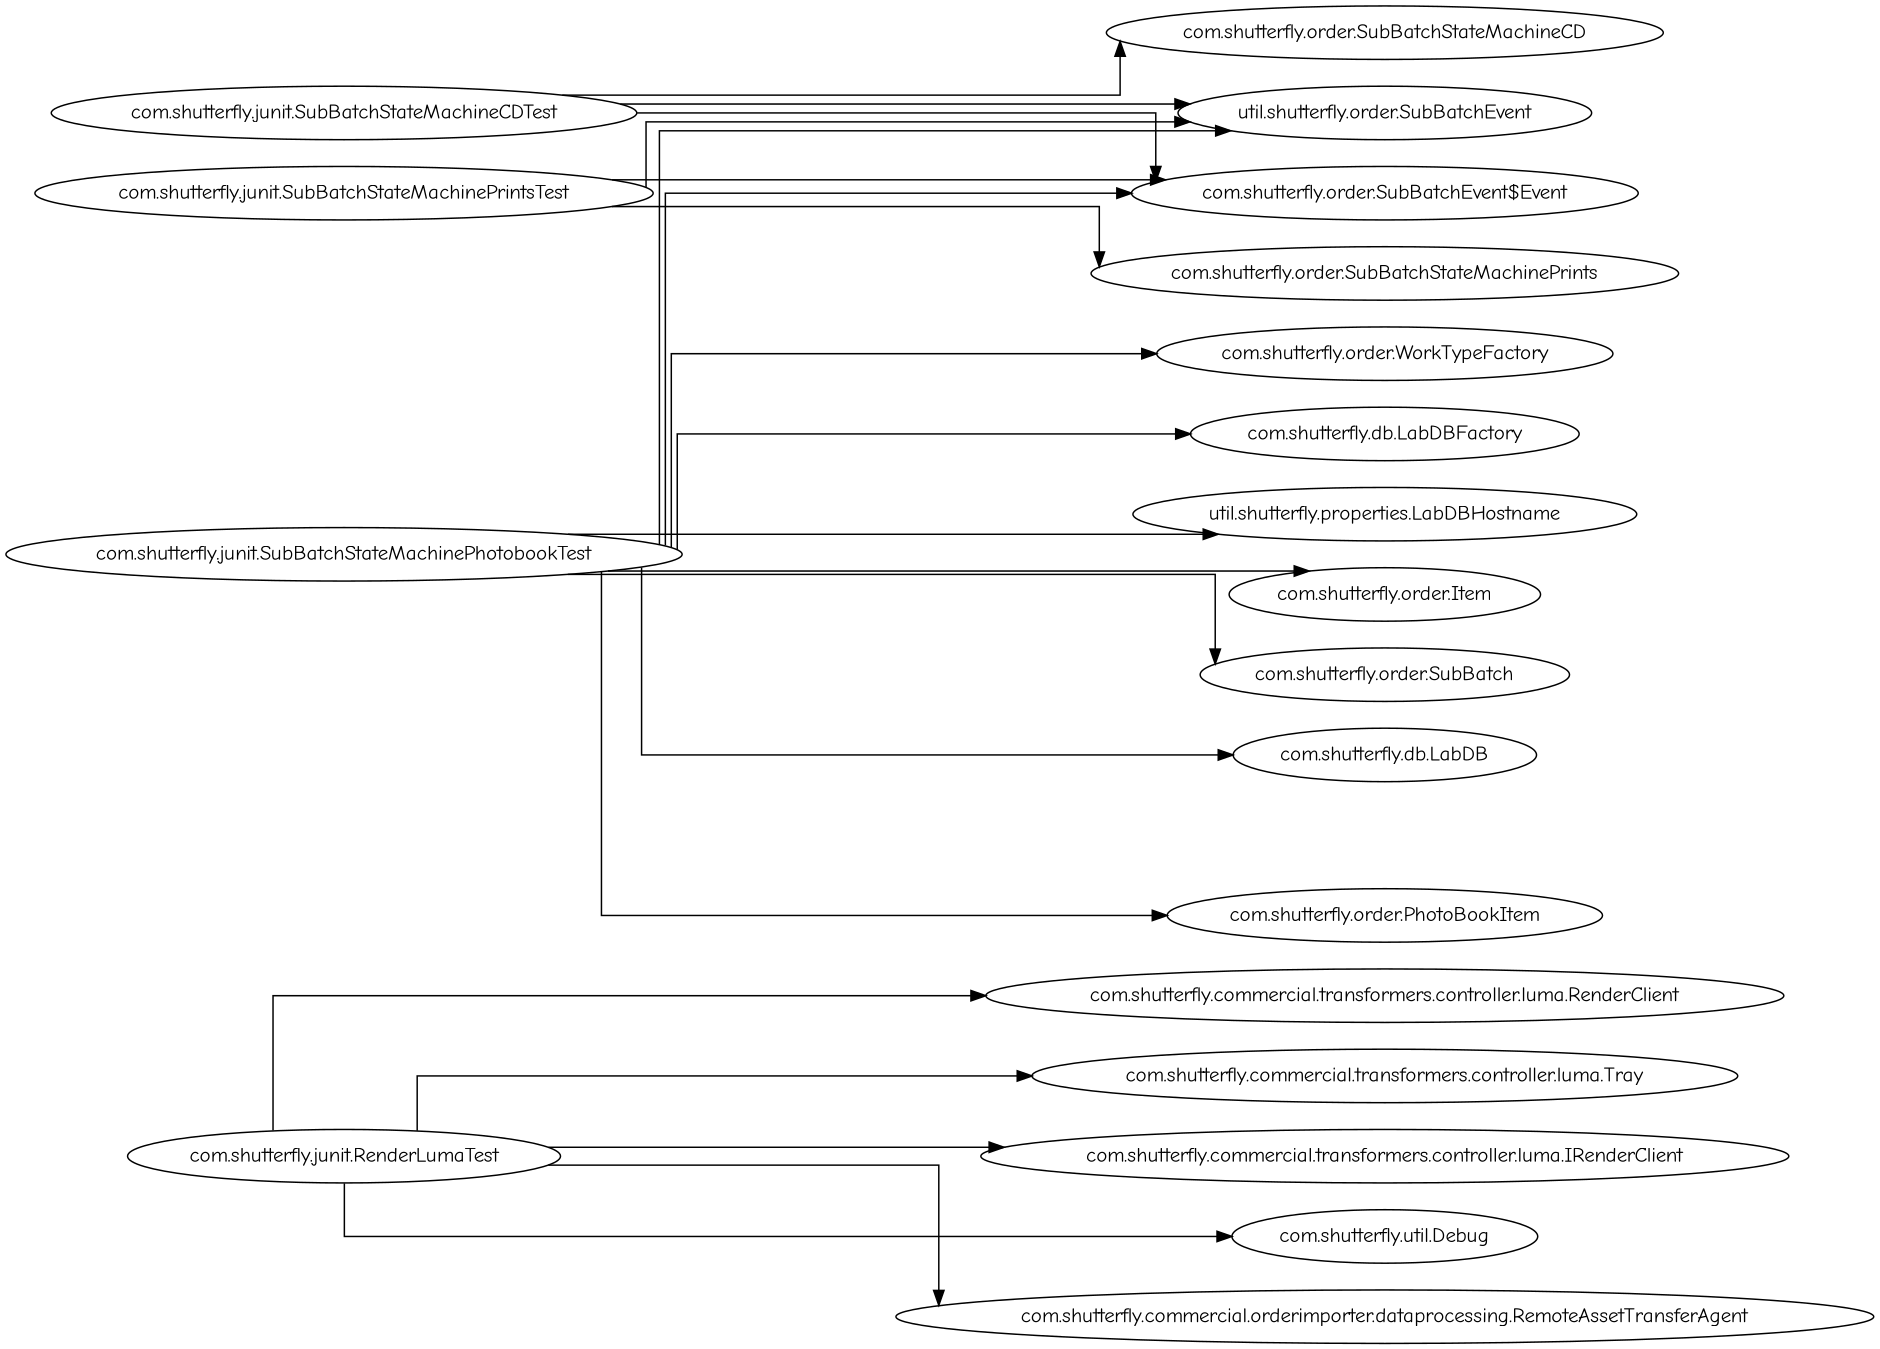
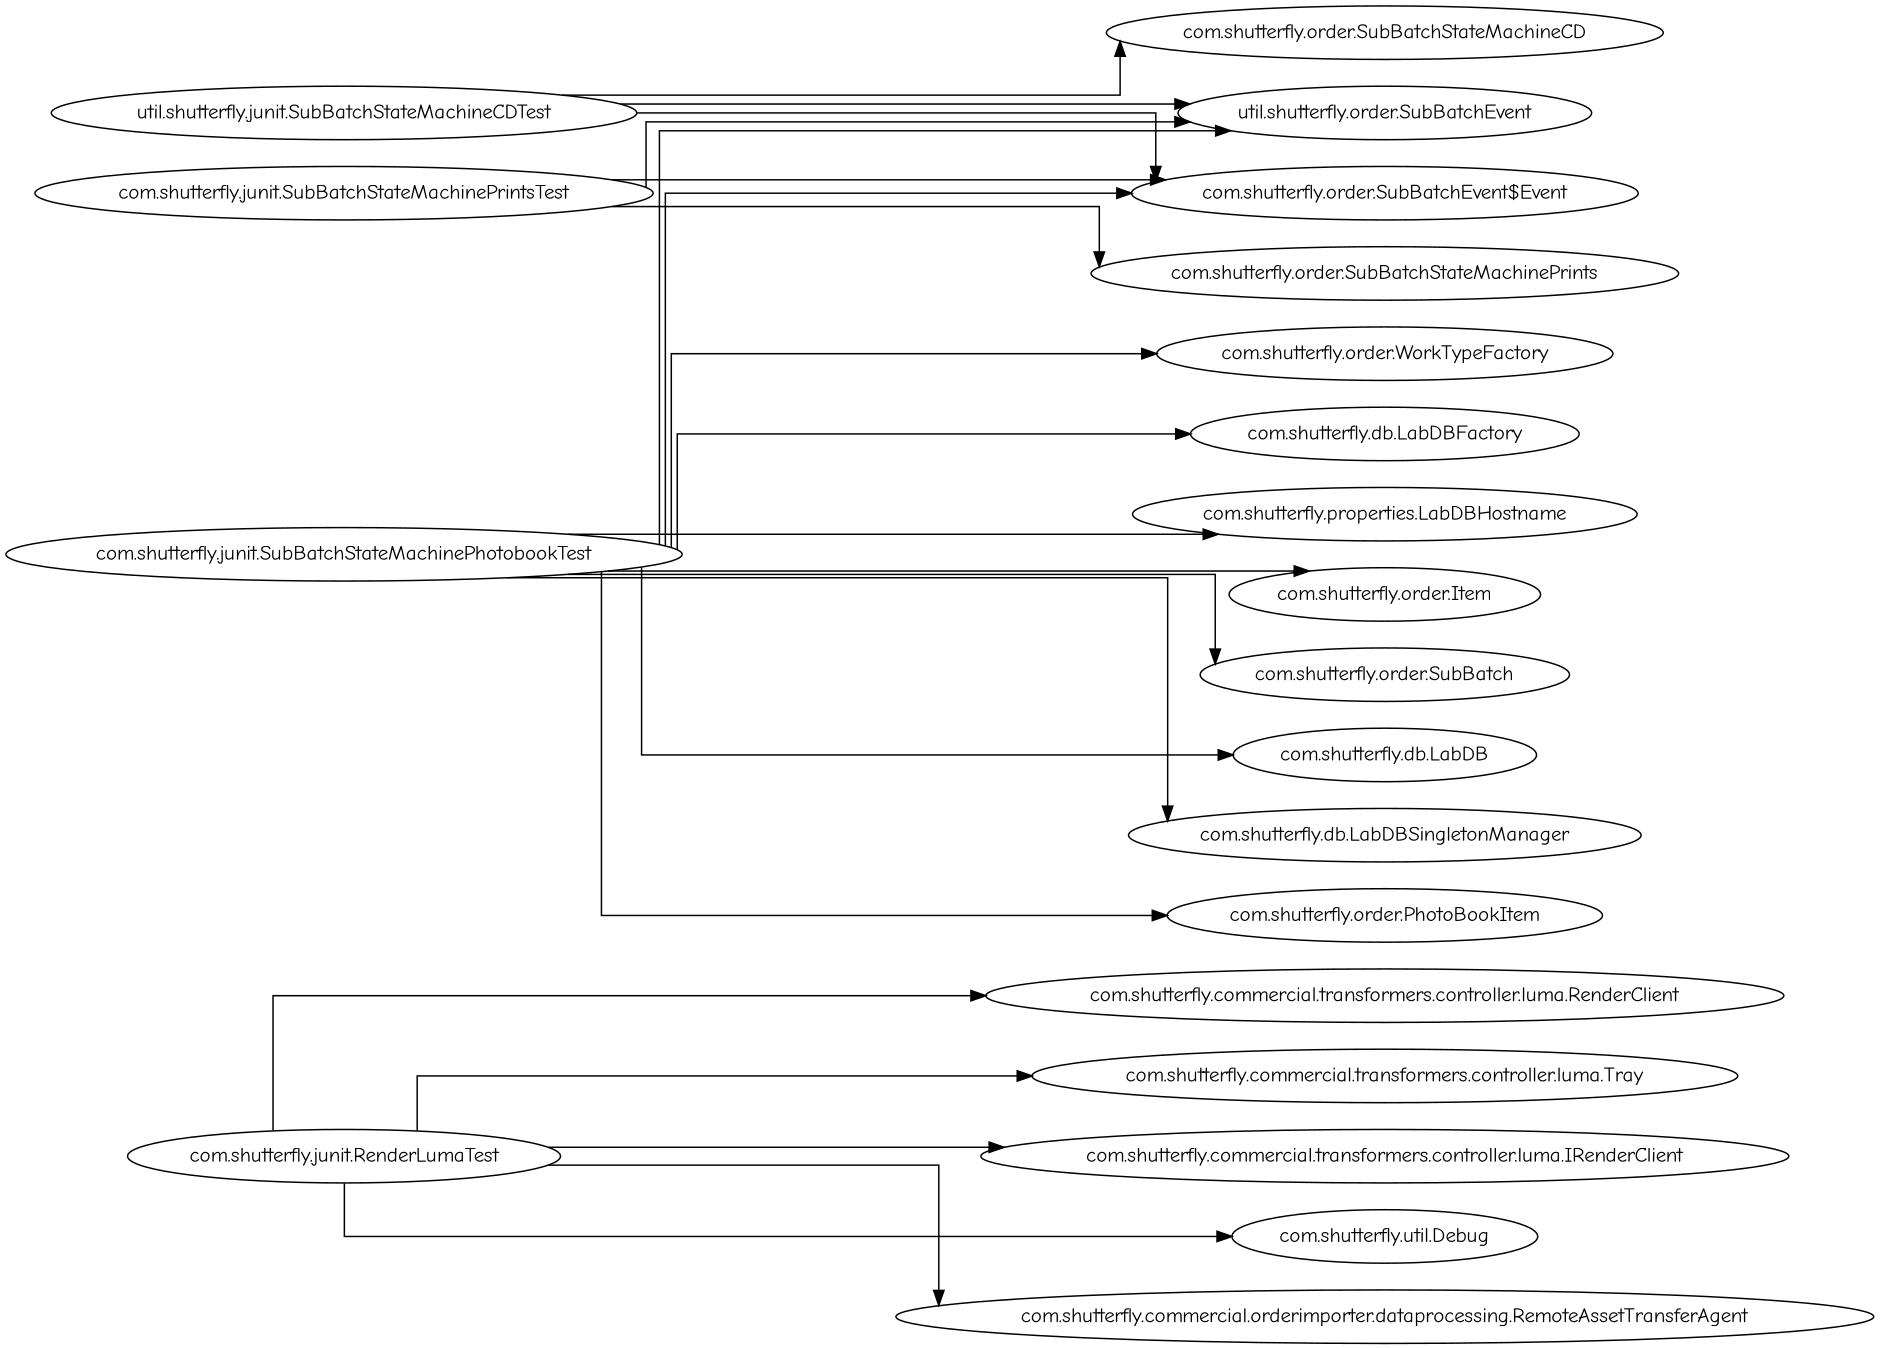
(344, 113) -> (344, 113)
(1385, 514) -> (1385, 514)
none -> (1385, 835)
